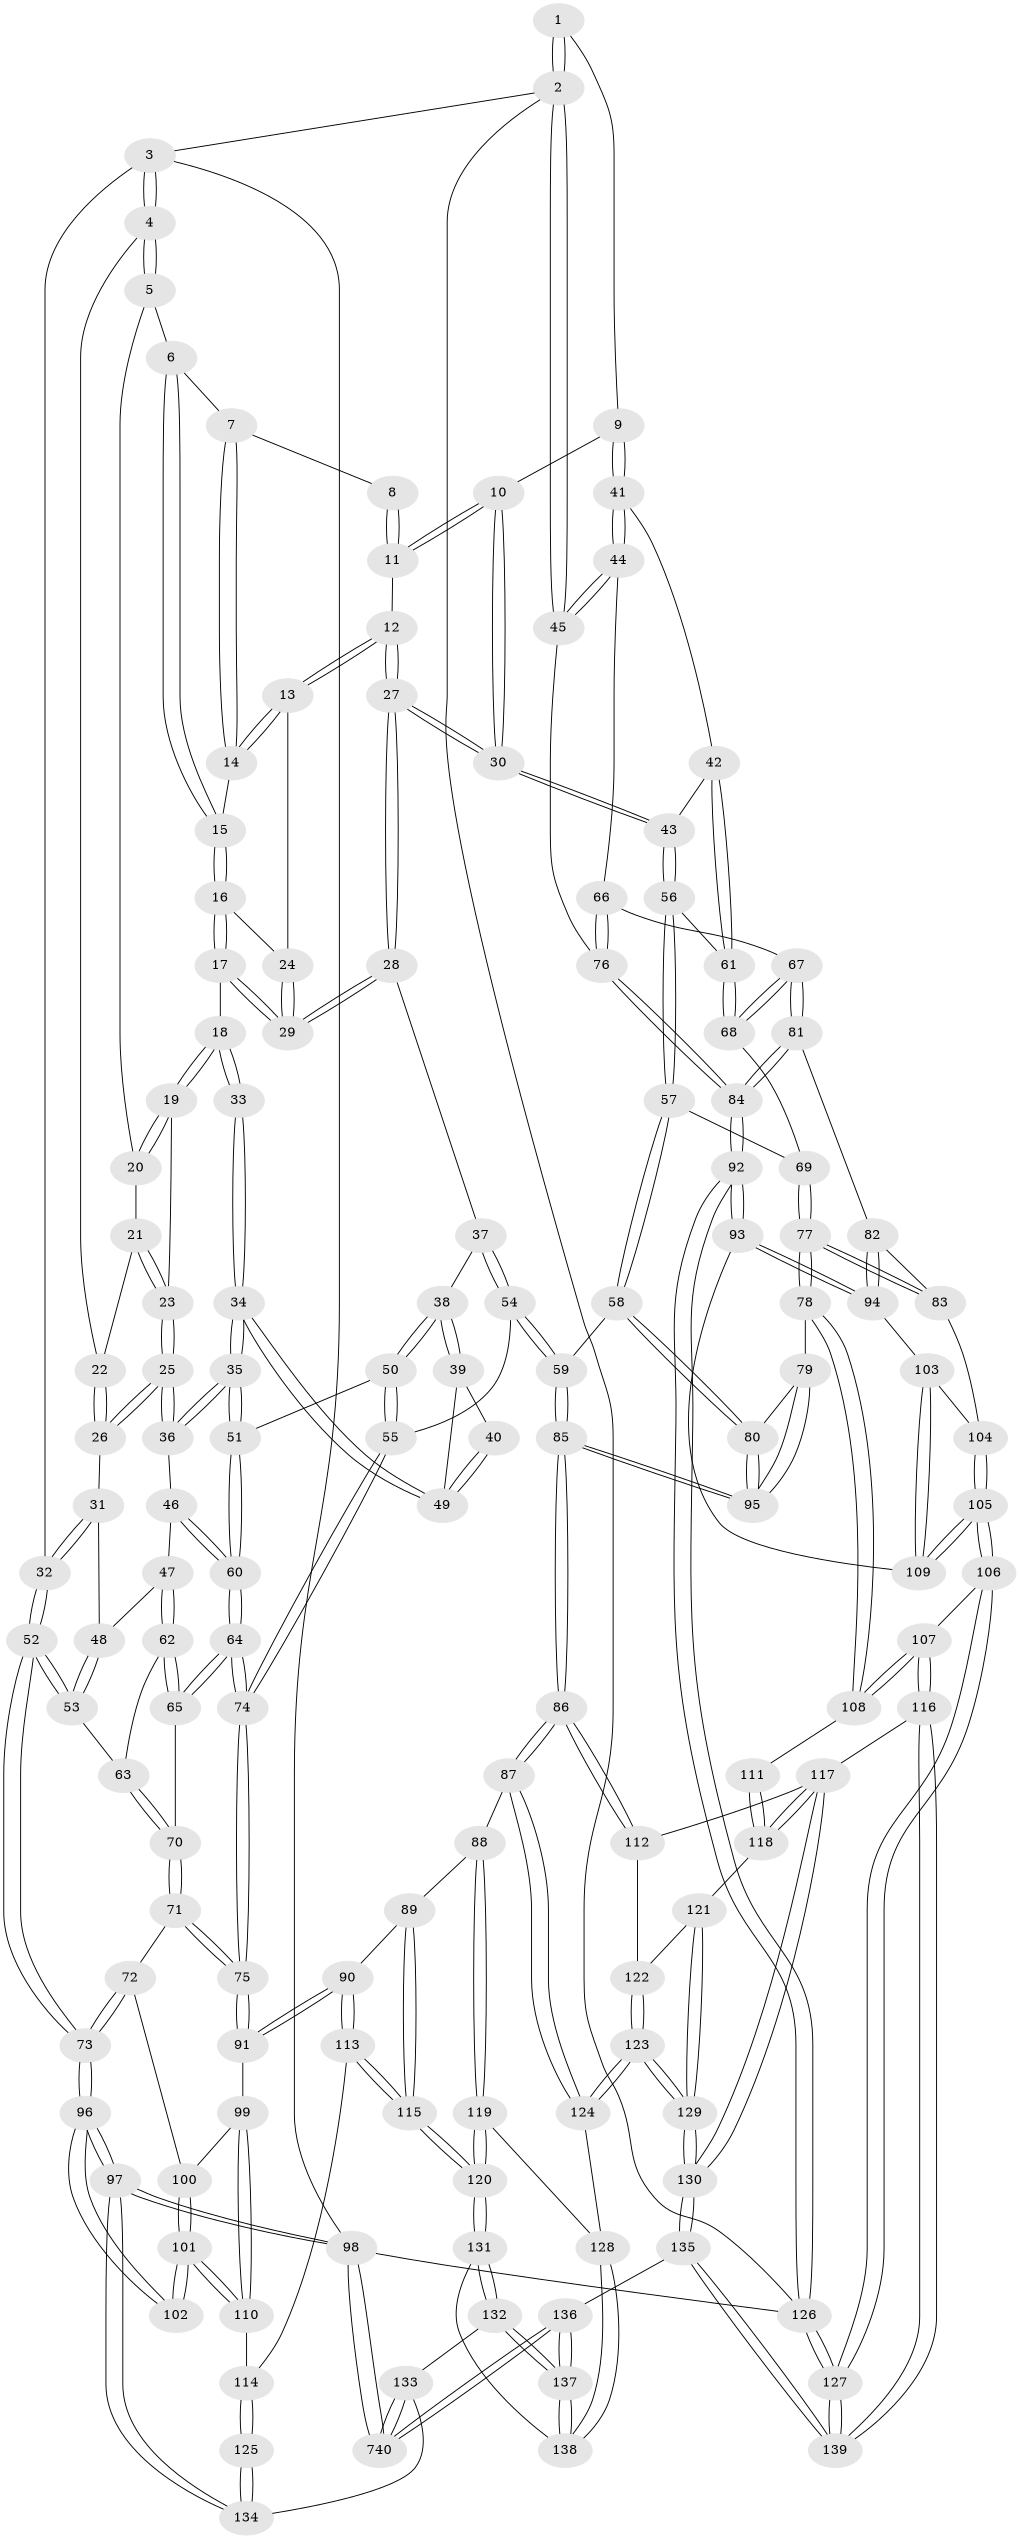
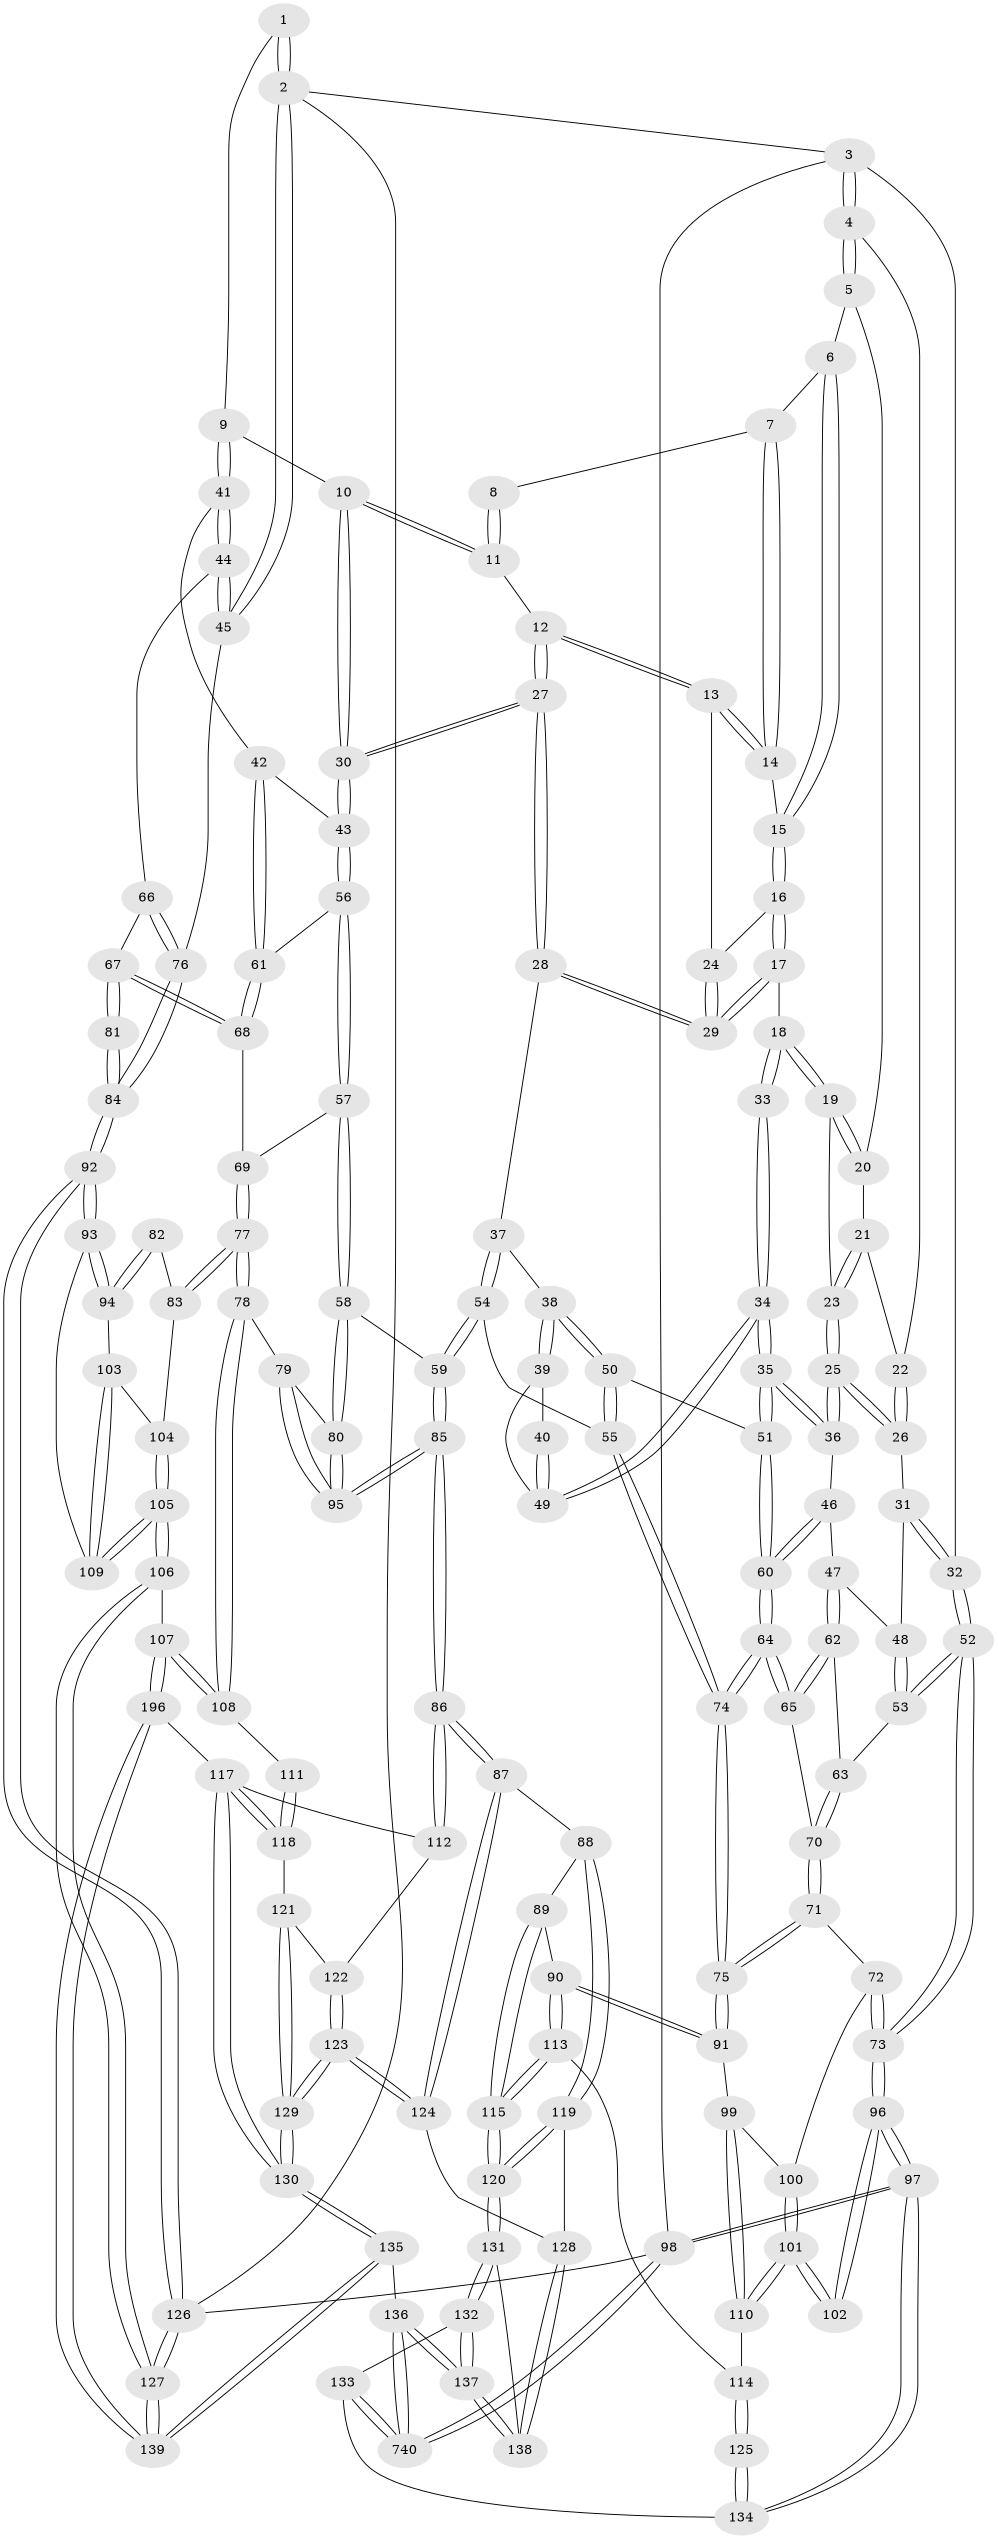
(835, 1134) -> none
(924, 1708) -> (154, 1708)
